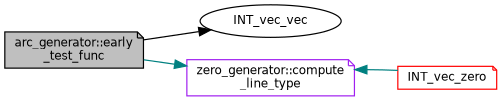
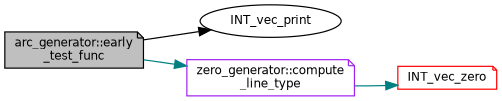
(271, 21) -> (271, 21)
(382, 70) -> (370, 86)
